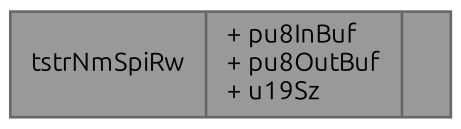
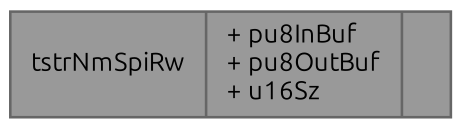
(274, 91) -> (274, 91)
